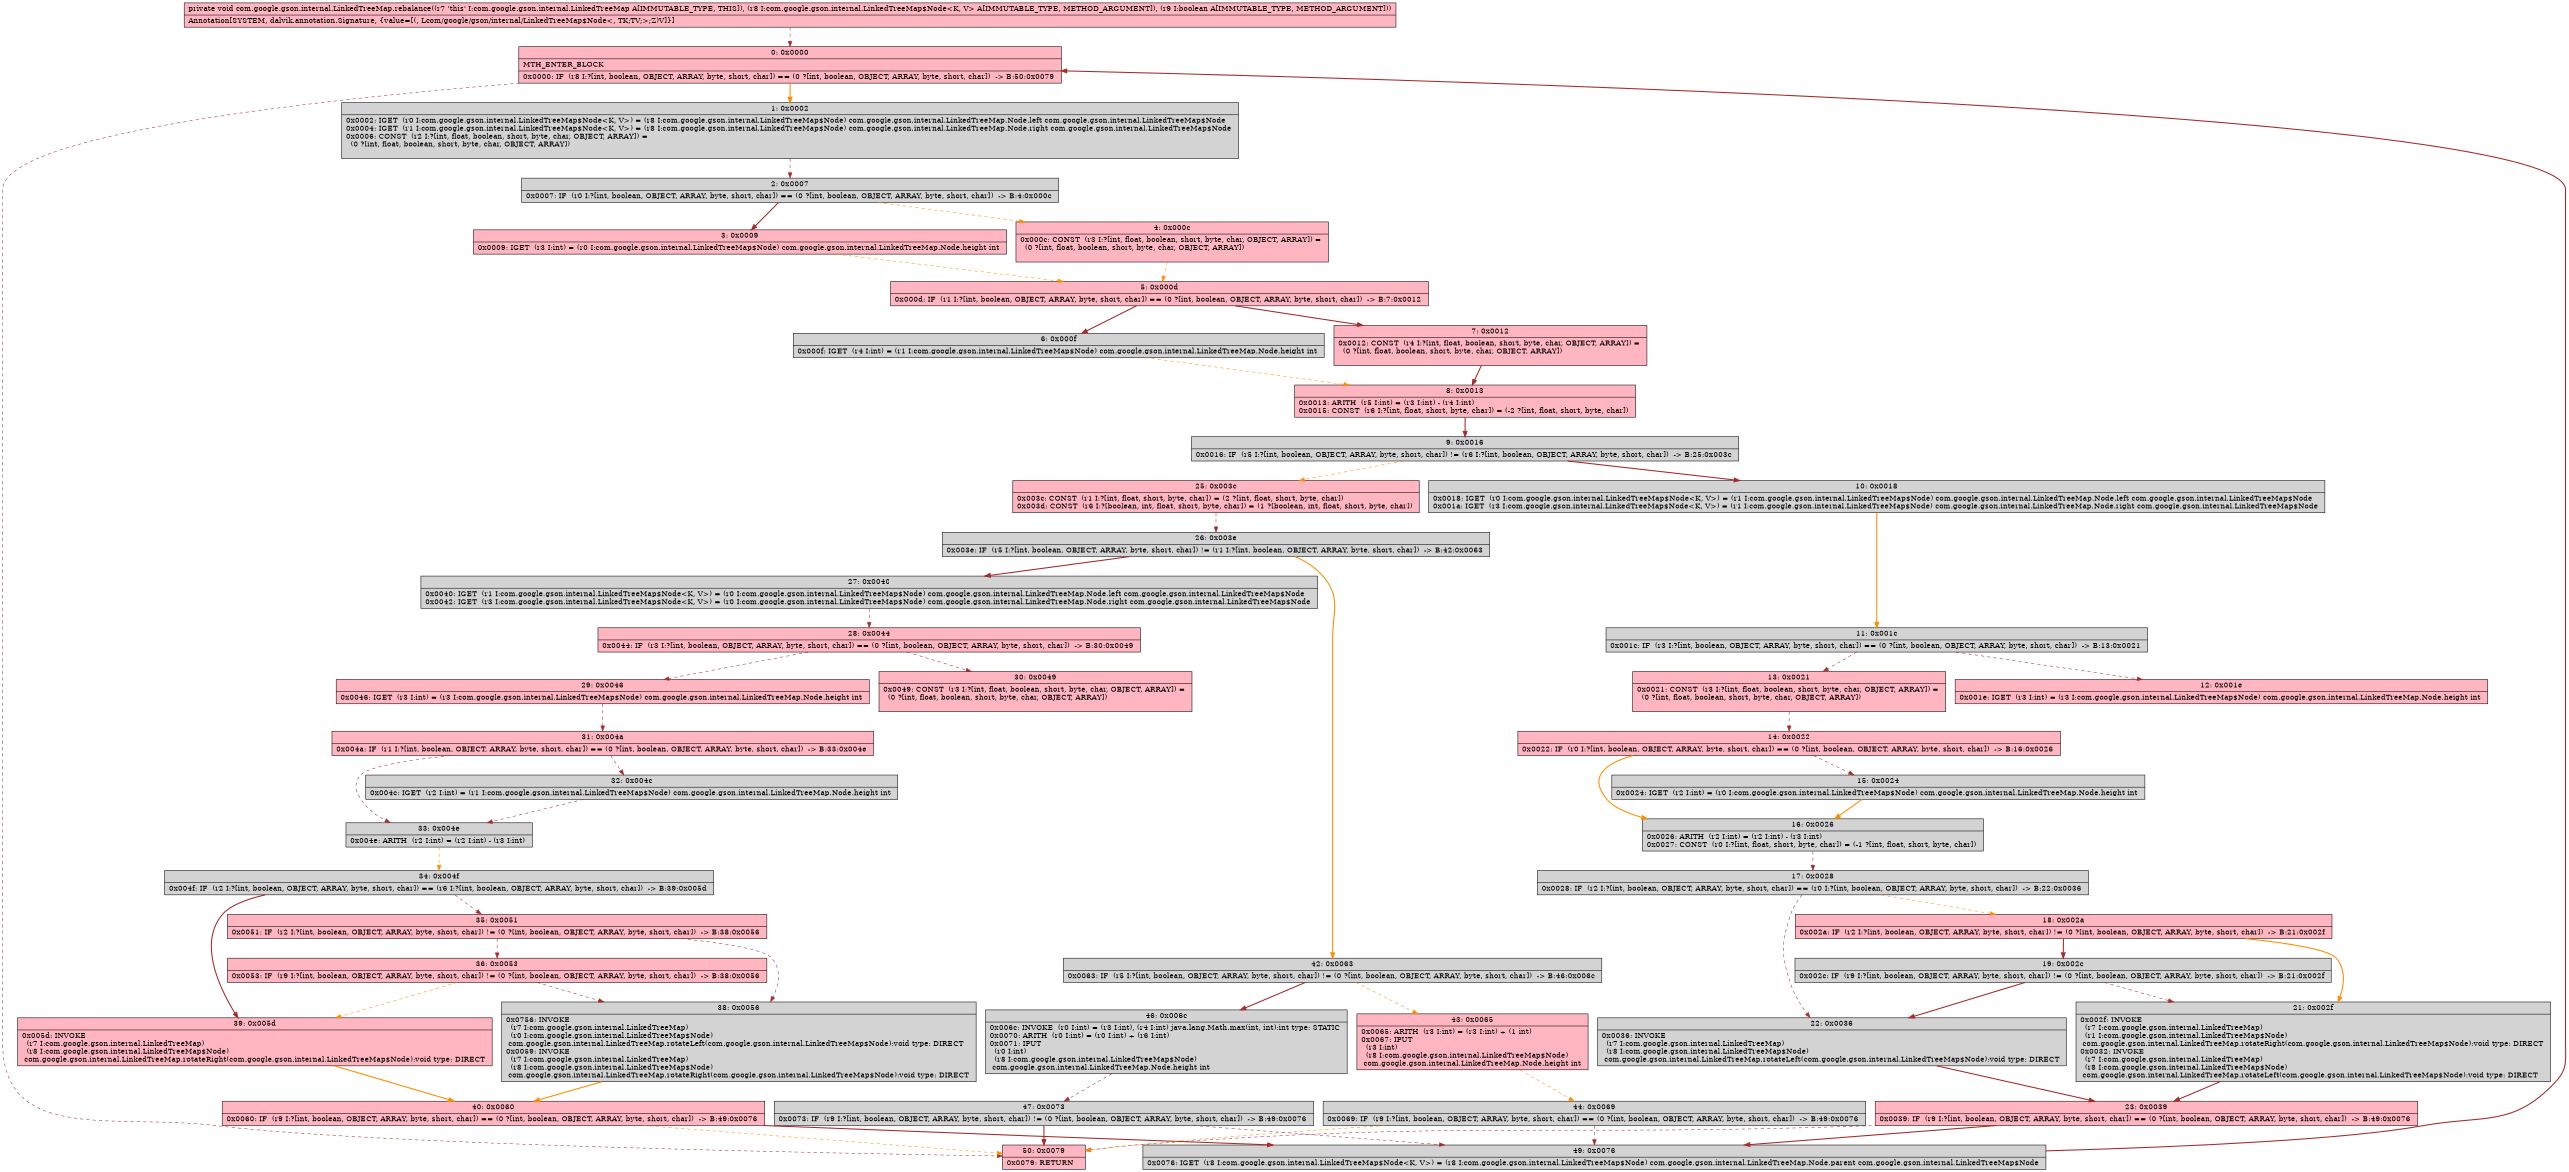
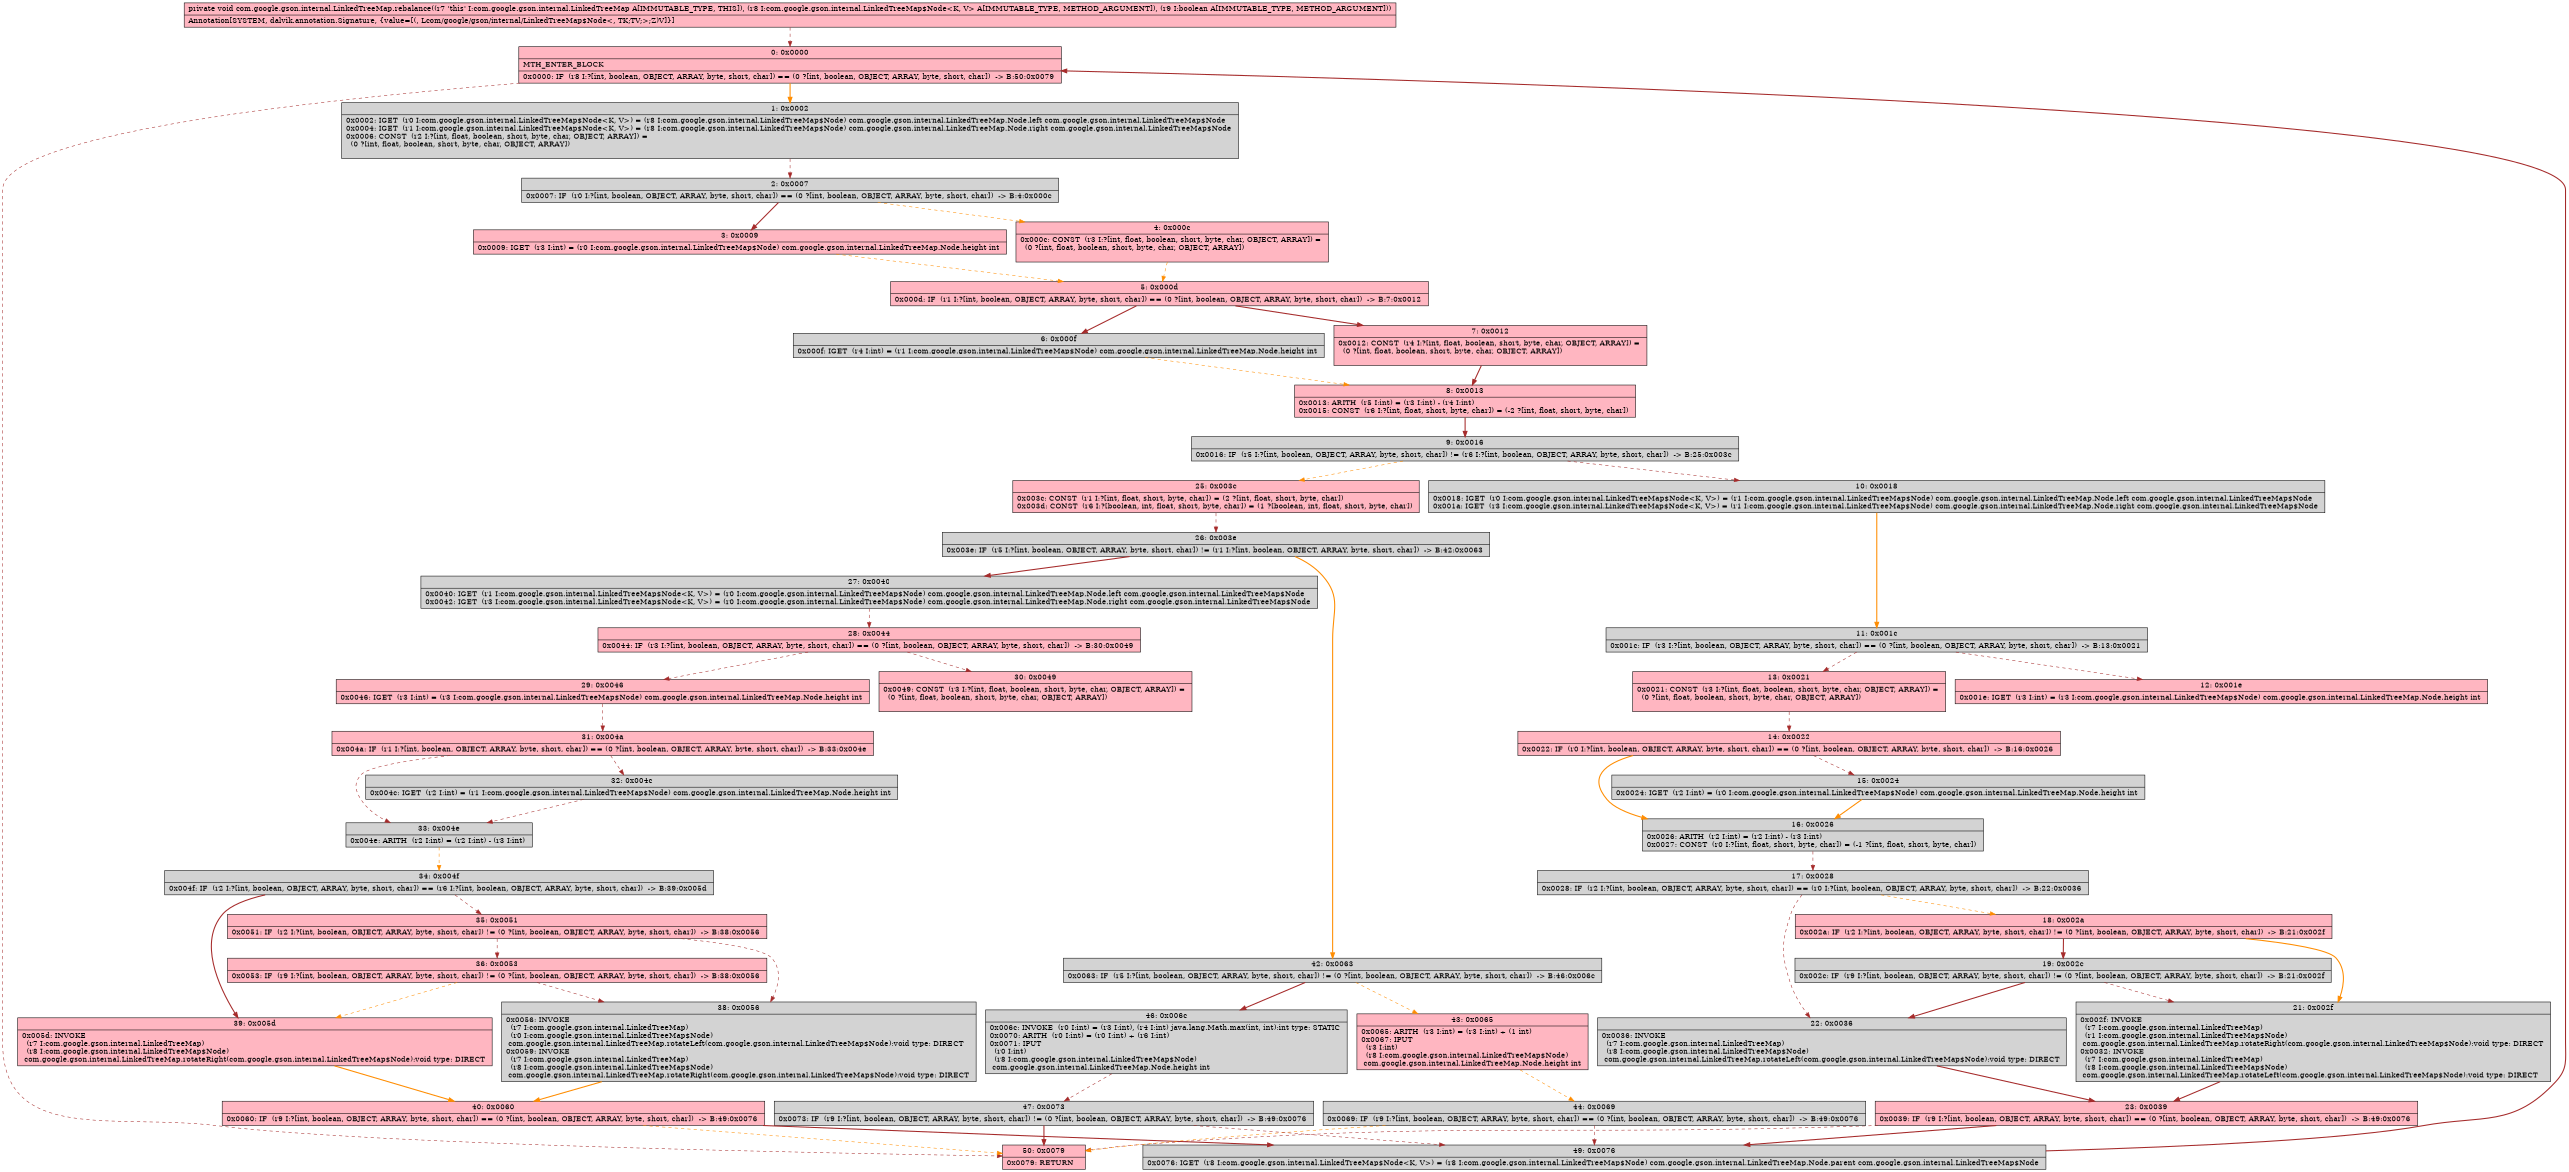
(1651, 470) -> (1651, 470)
(540, 1020) -> (540, 1020)
